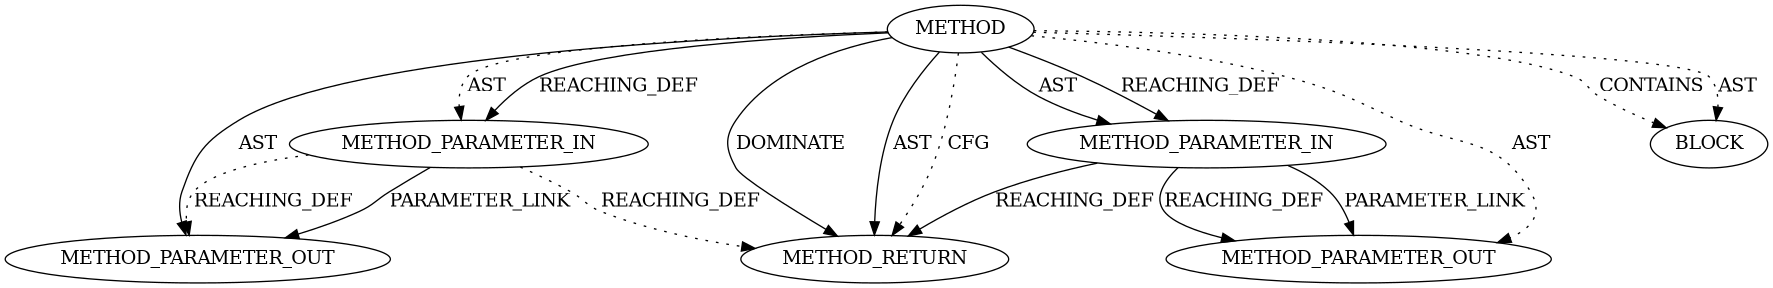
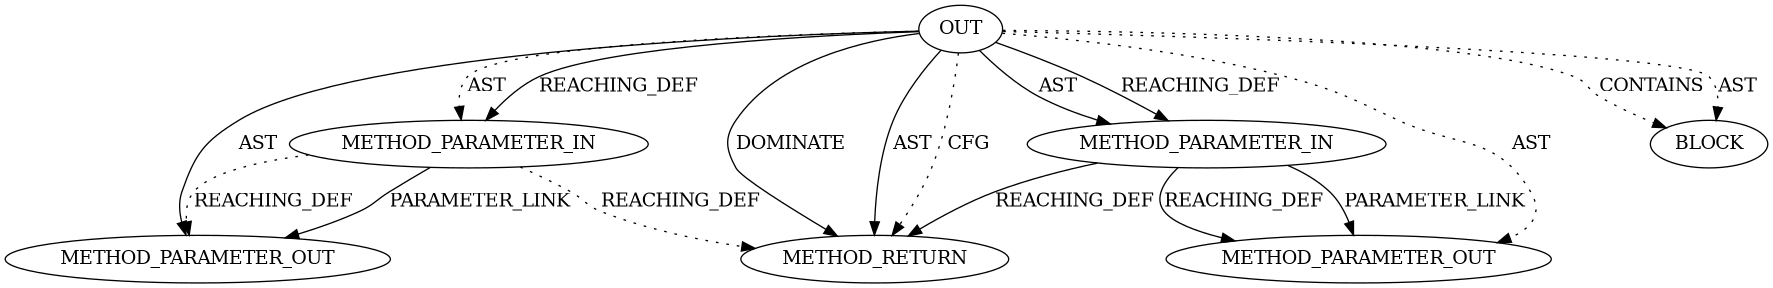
(961, 29) -> (961, 29)
